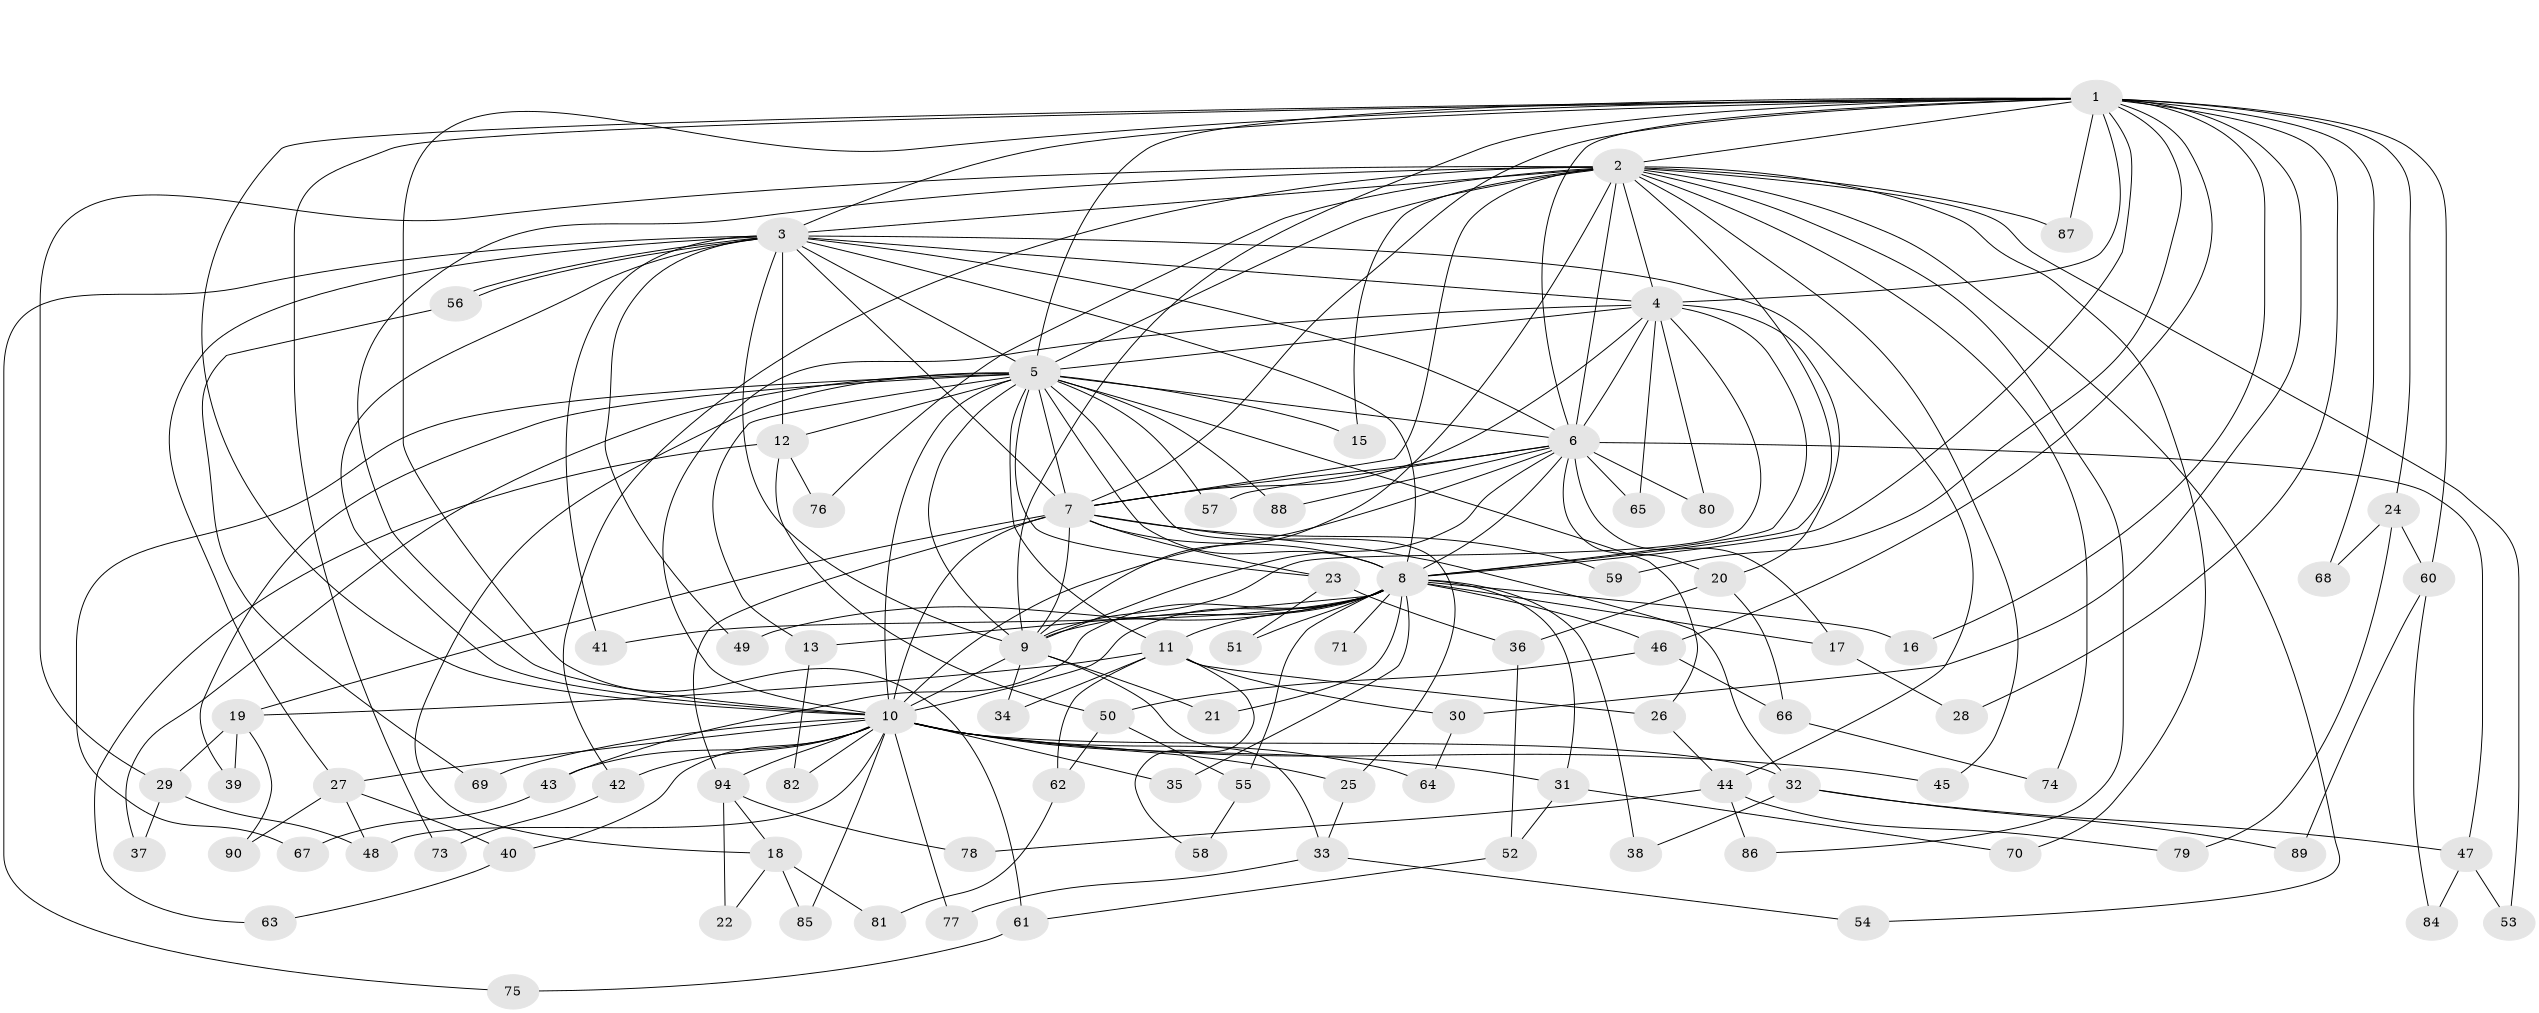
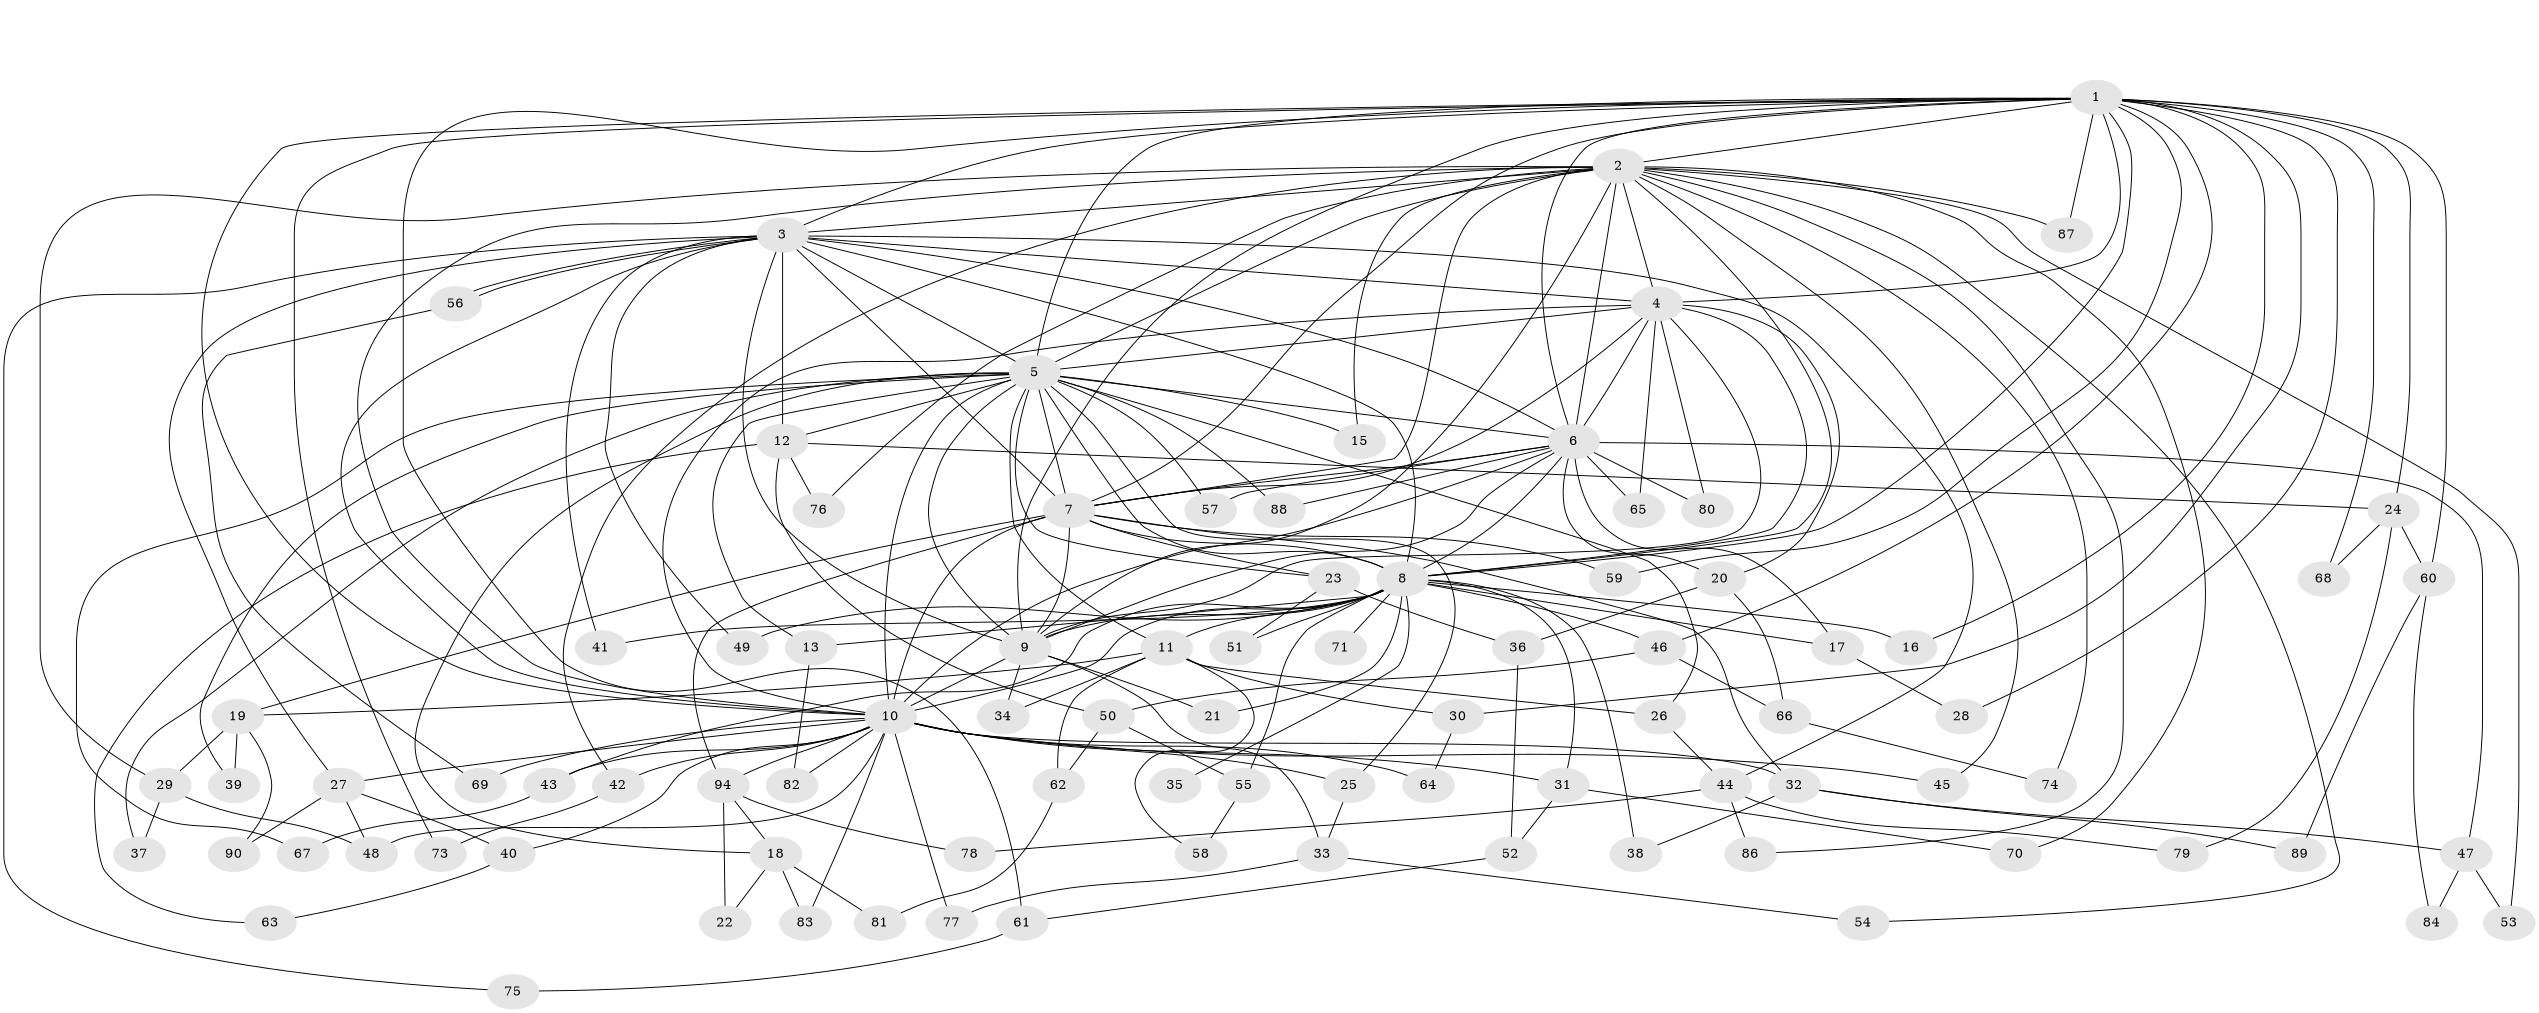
none -> (1588, 476)
(1033, 751) -> none
(806, 923) -> (806, 923)
